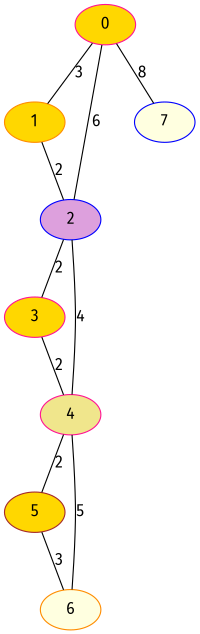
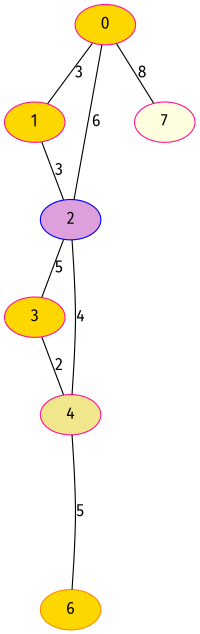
(35, 122) -> (35, 122)
(165, 122) -> (165, 122)
(59, 171) -> (59, 171)
(59, 268) -> (59, 268)
(35, 512) -> none
(71, 610) -> (71, 610)
